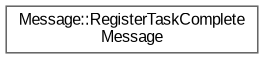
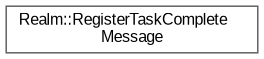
(132, 30) -> (132, 30)
